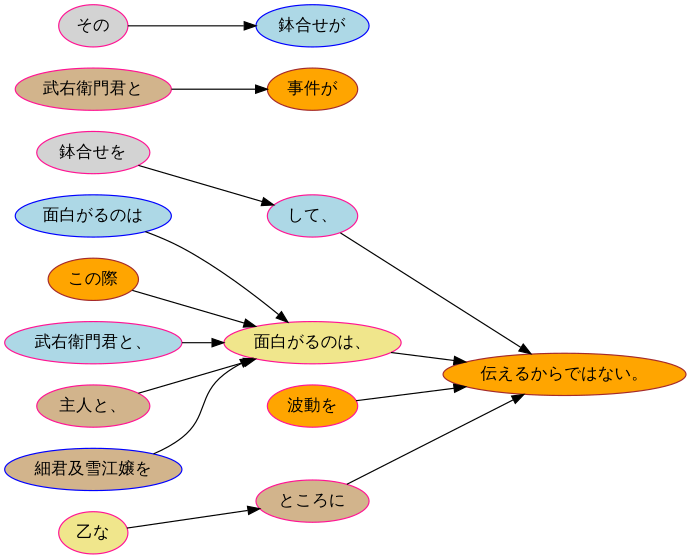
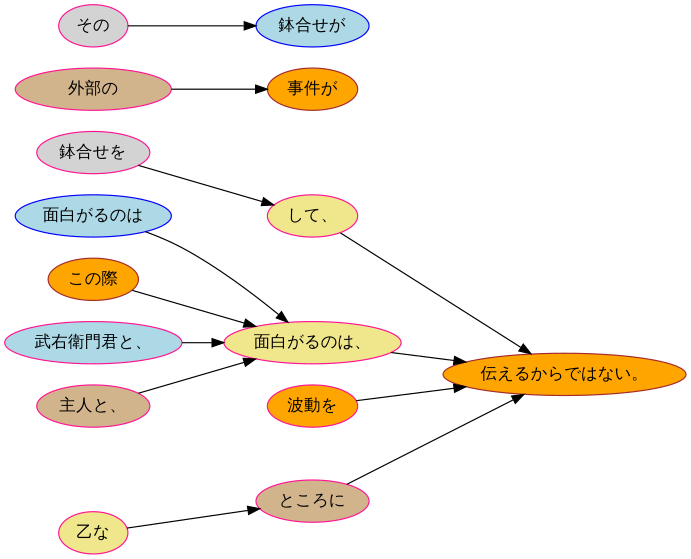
(93, 89) -> (93, 89)
(313, 216) -> (313, 216)
(93, 469) -> none
